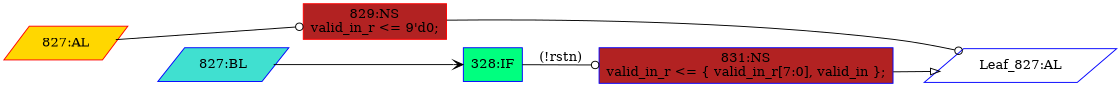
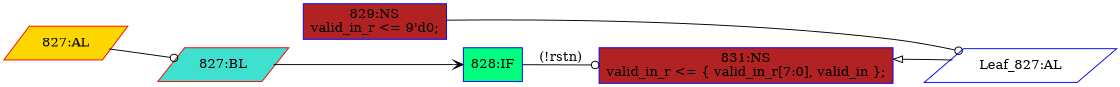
(375, 22) -> (375, 22)
(206, 33) -> (140, 53)
(223, 65) -> (223, 65)
(493, 65) -> (493, 65)
(912, 72) -> (928, 60)
